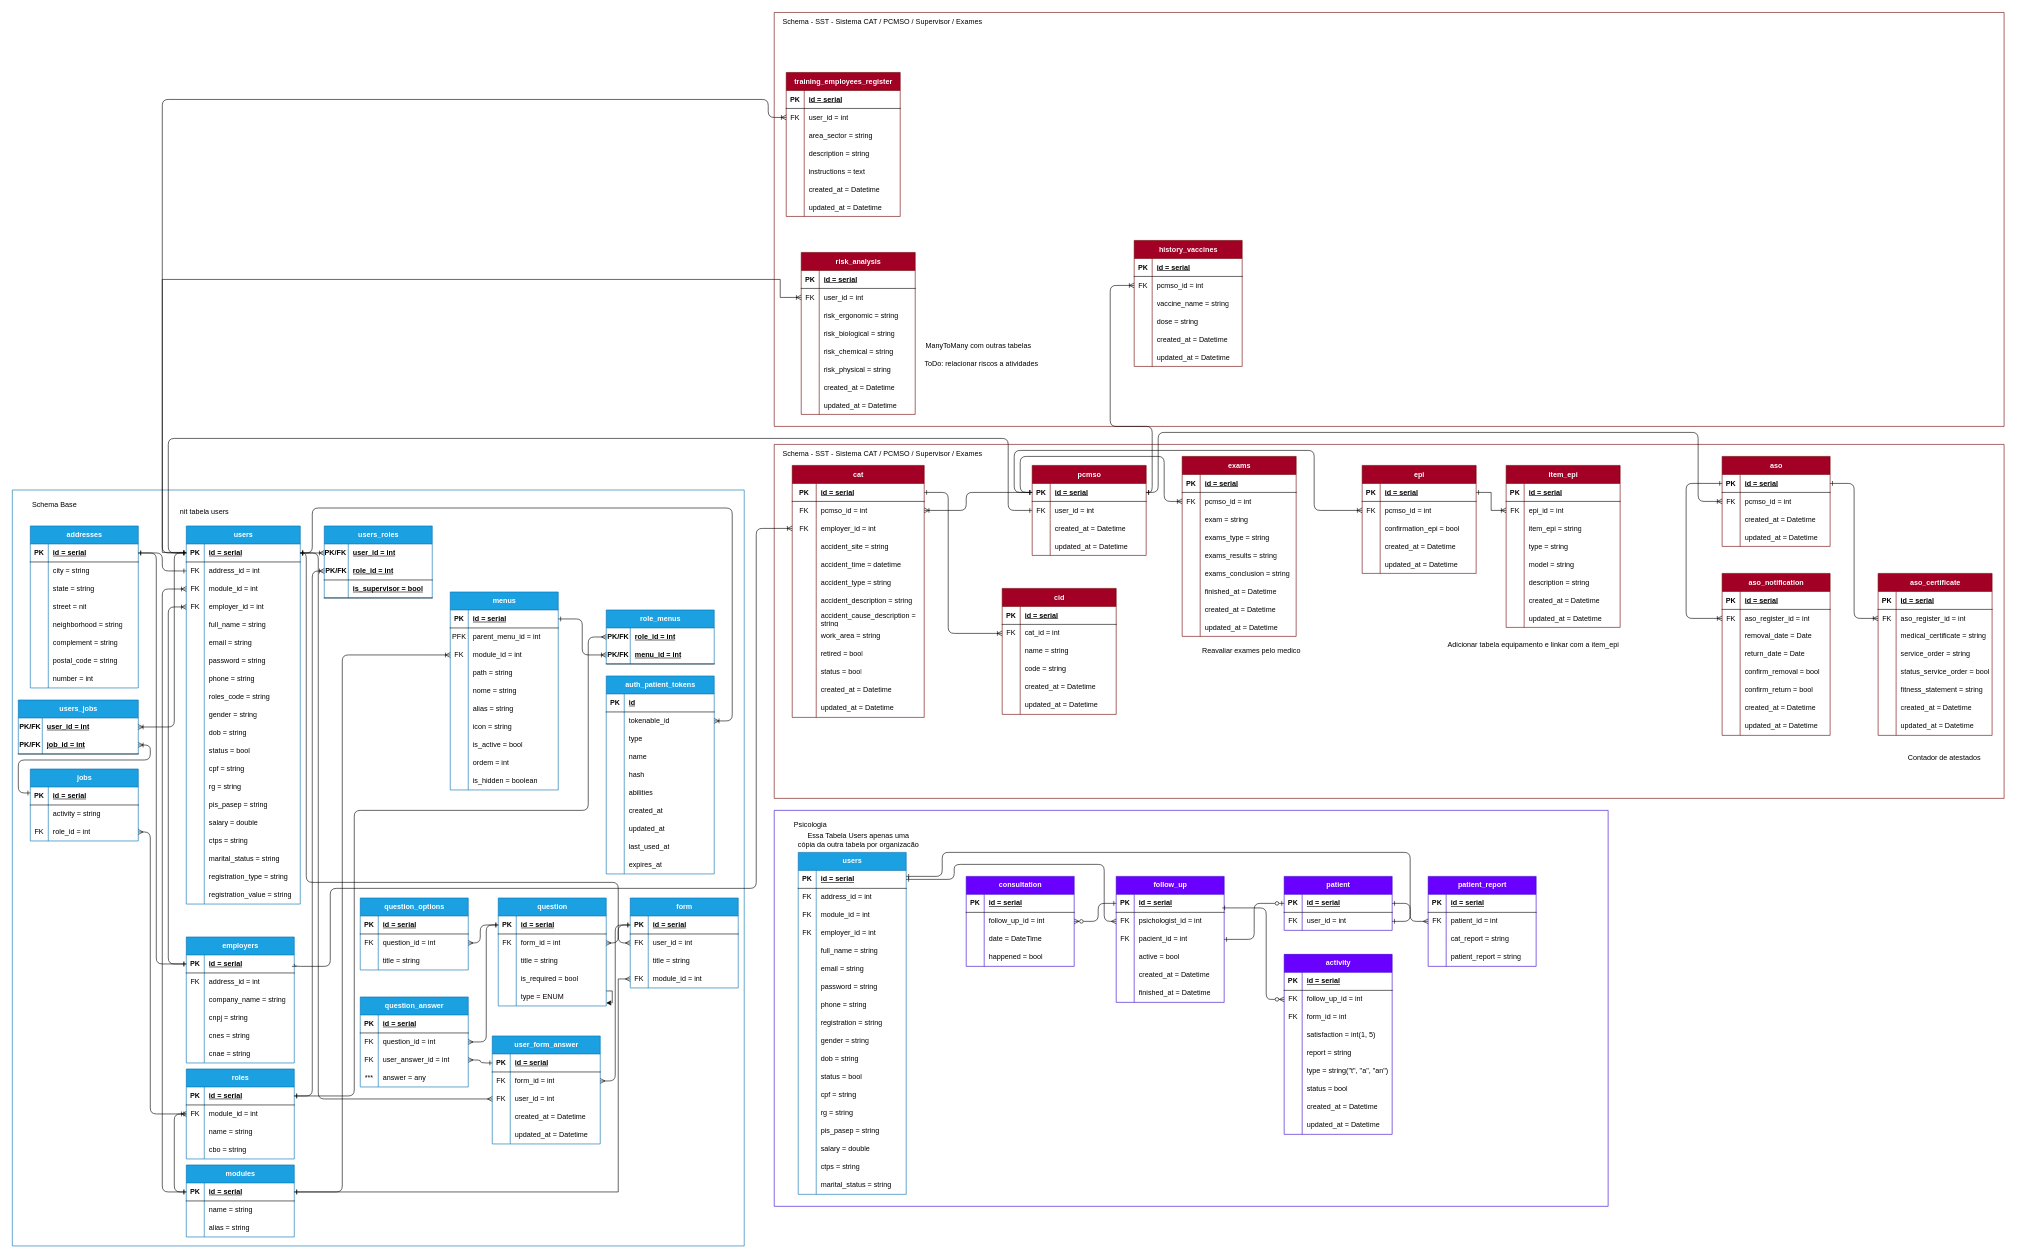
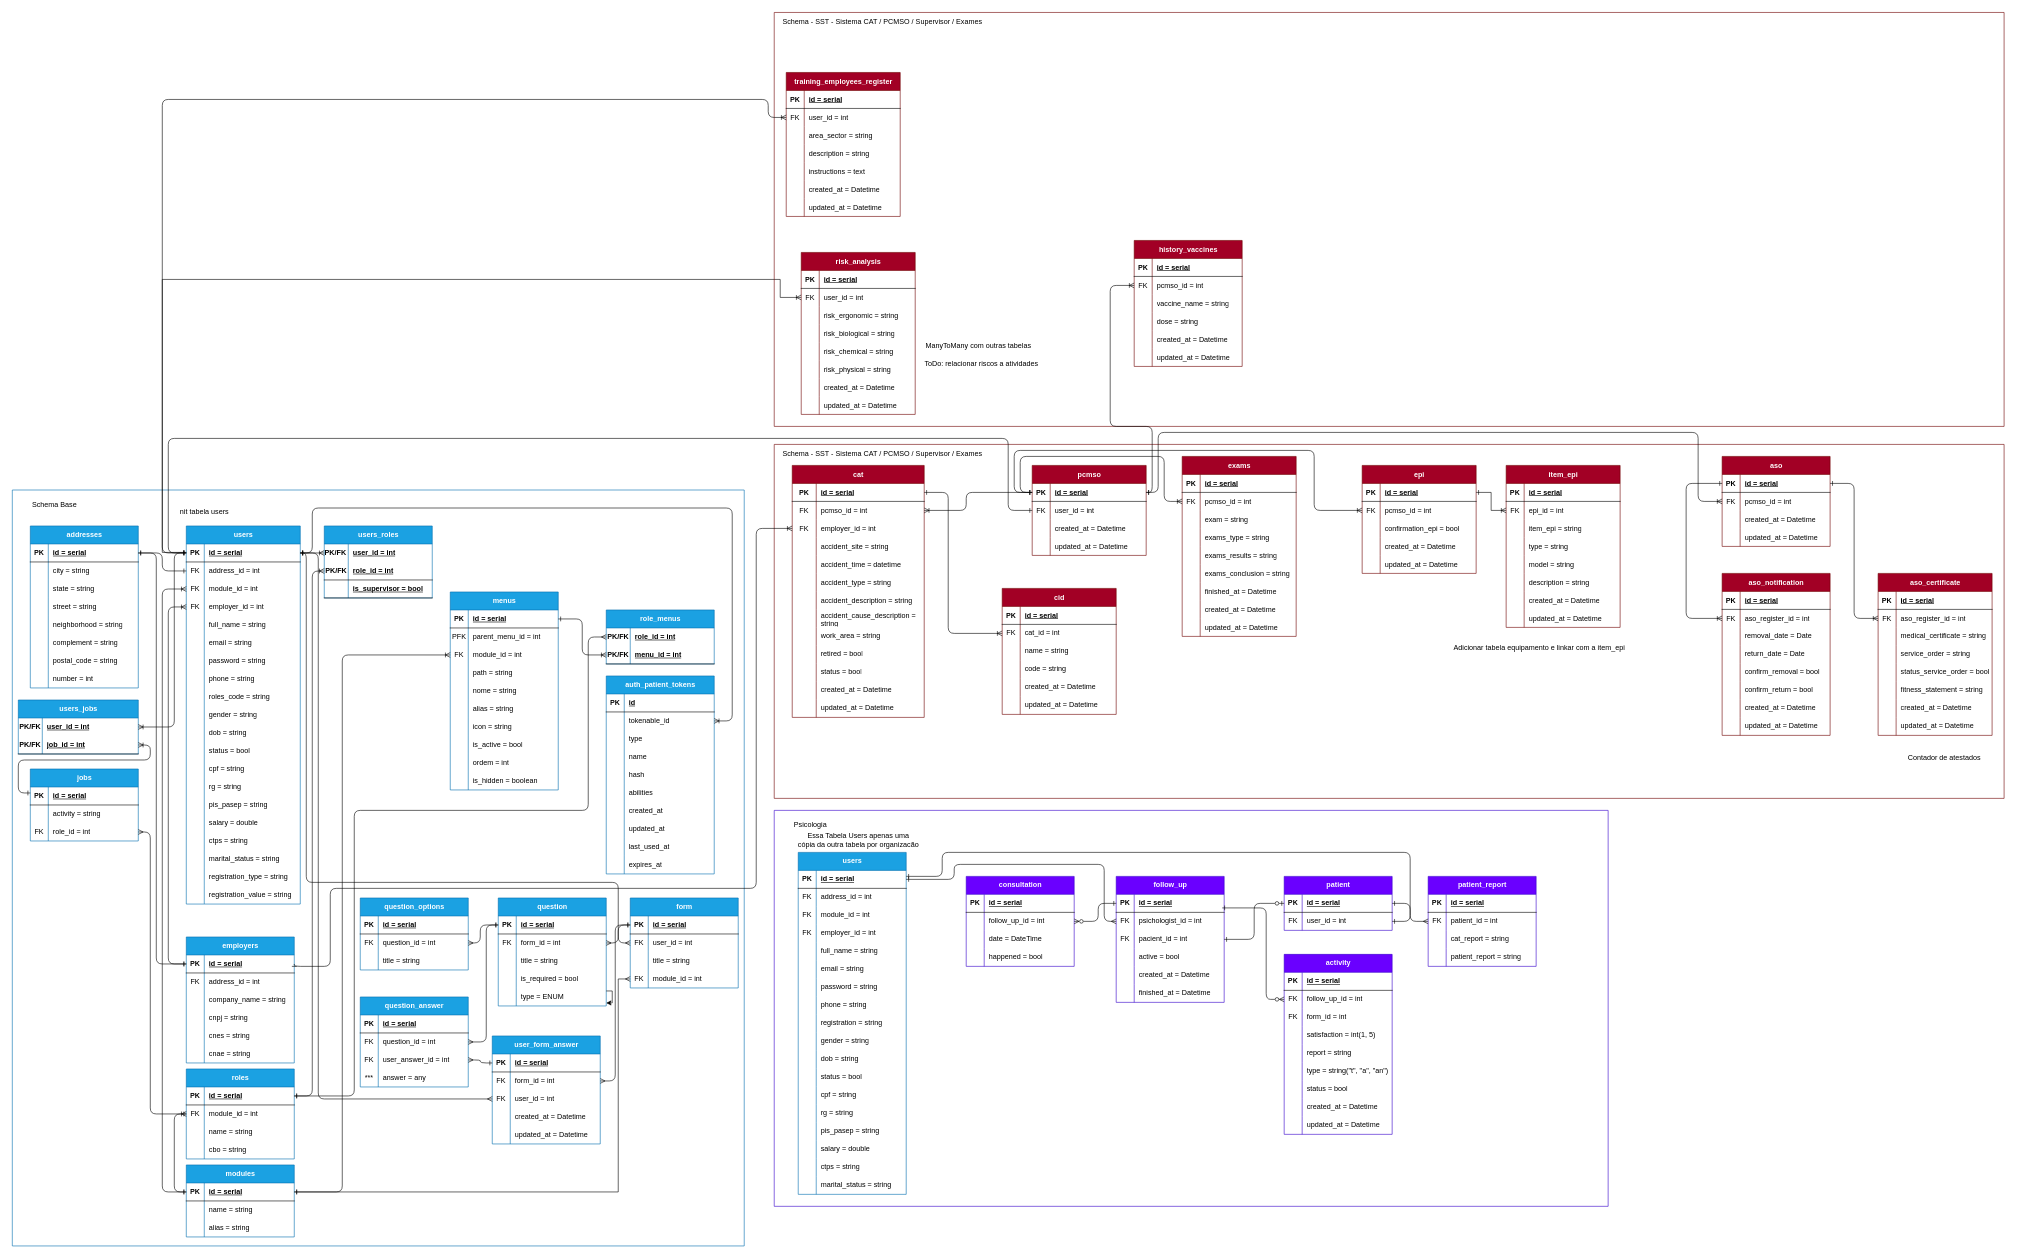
(74, 607) -> (81, 607)
(1533, 645) -> (1539, 648)
(1251, 651) -> none
